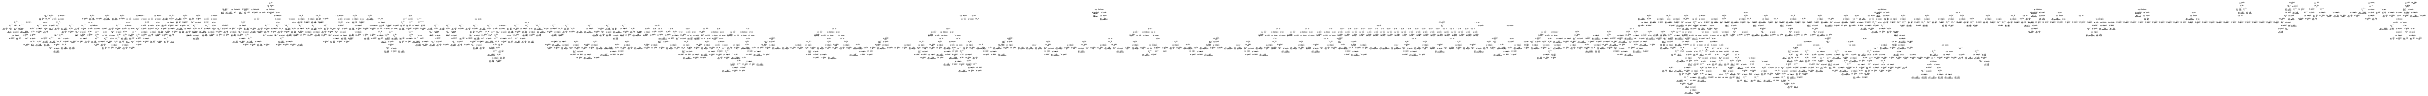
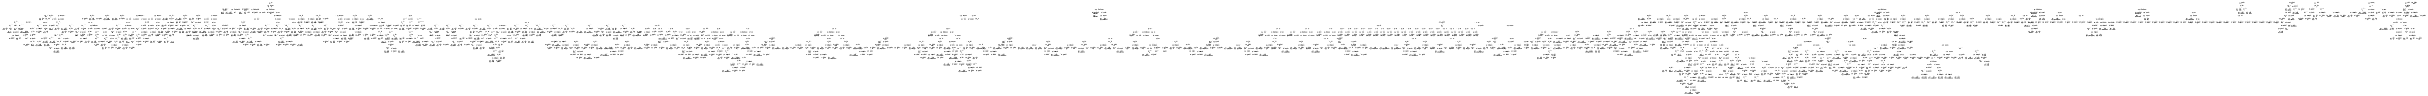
none -> (1568, 35)
(1695, 55) -> none
